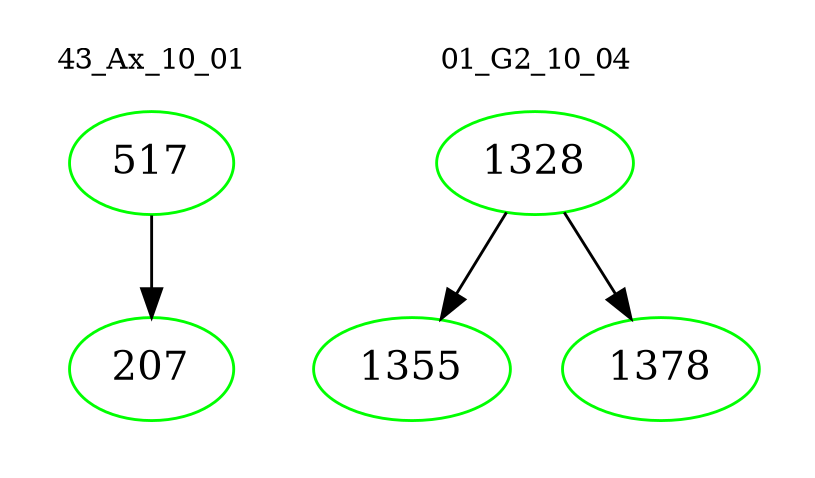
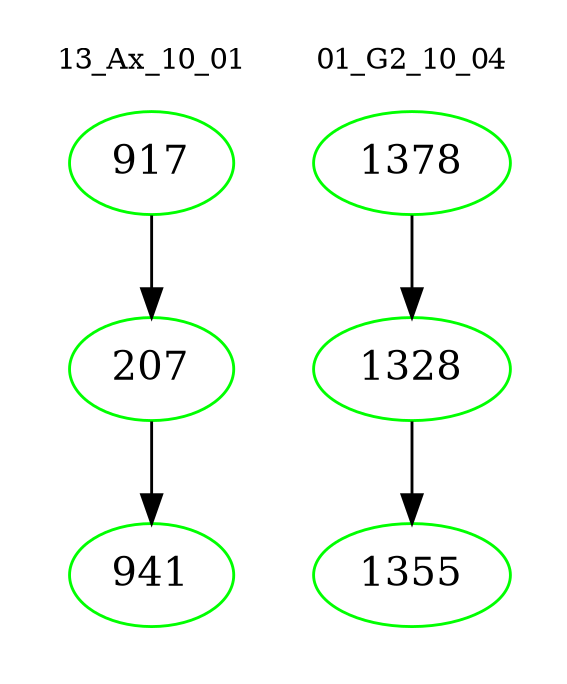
(152, 62) -> (152, 62)
(152, 163) -> (152, 163)
(590, 253) -> (412, 252)
none -> (152, 575)
